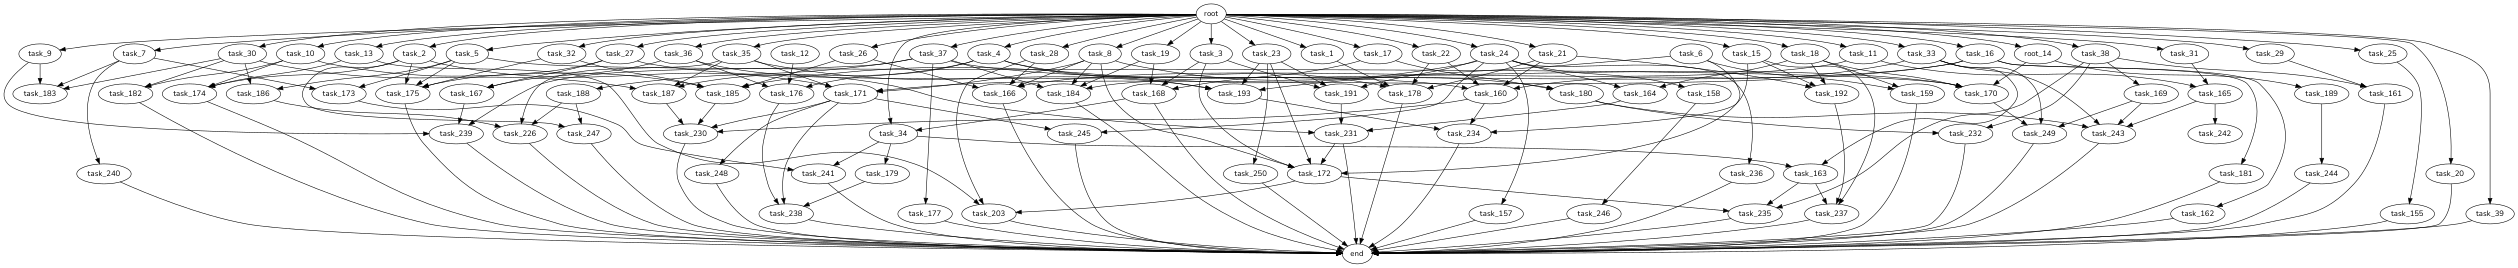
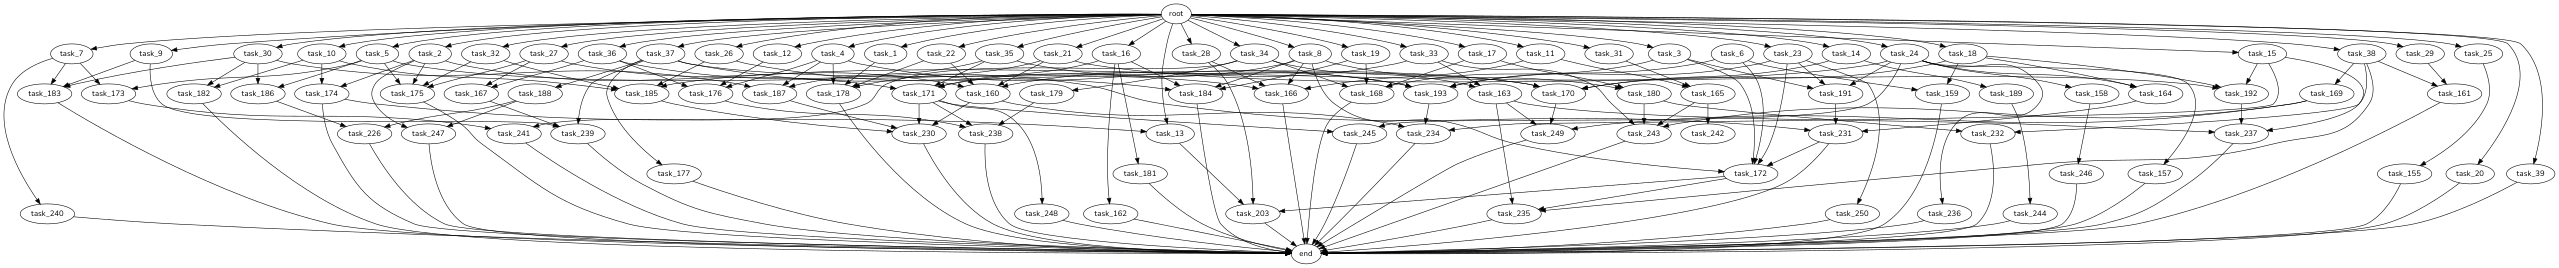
none -> (908, 29)
(2038, 54) -> (1846, 54)
(609, 69) -> none
(2006, 69) -> (1519, 112)
(291, 72) -> (822, 119)
(1023, 115) -> (1308, 73)
none -> (376, 229)
